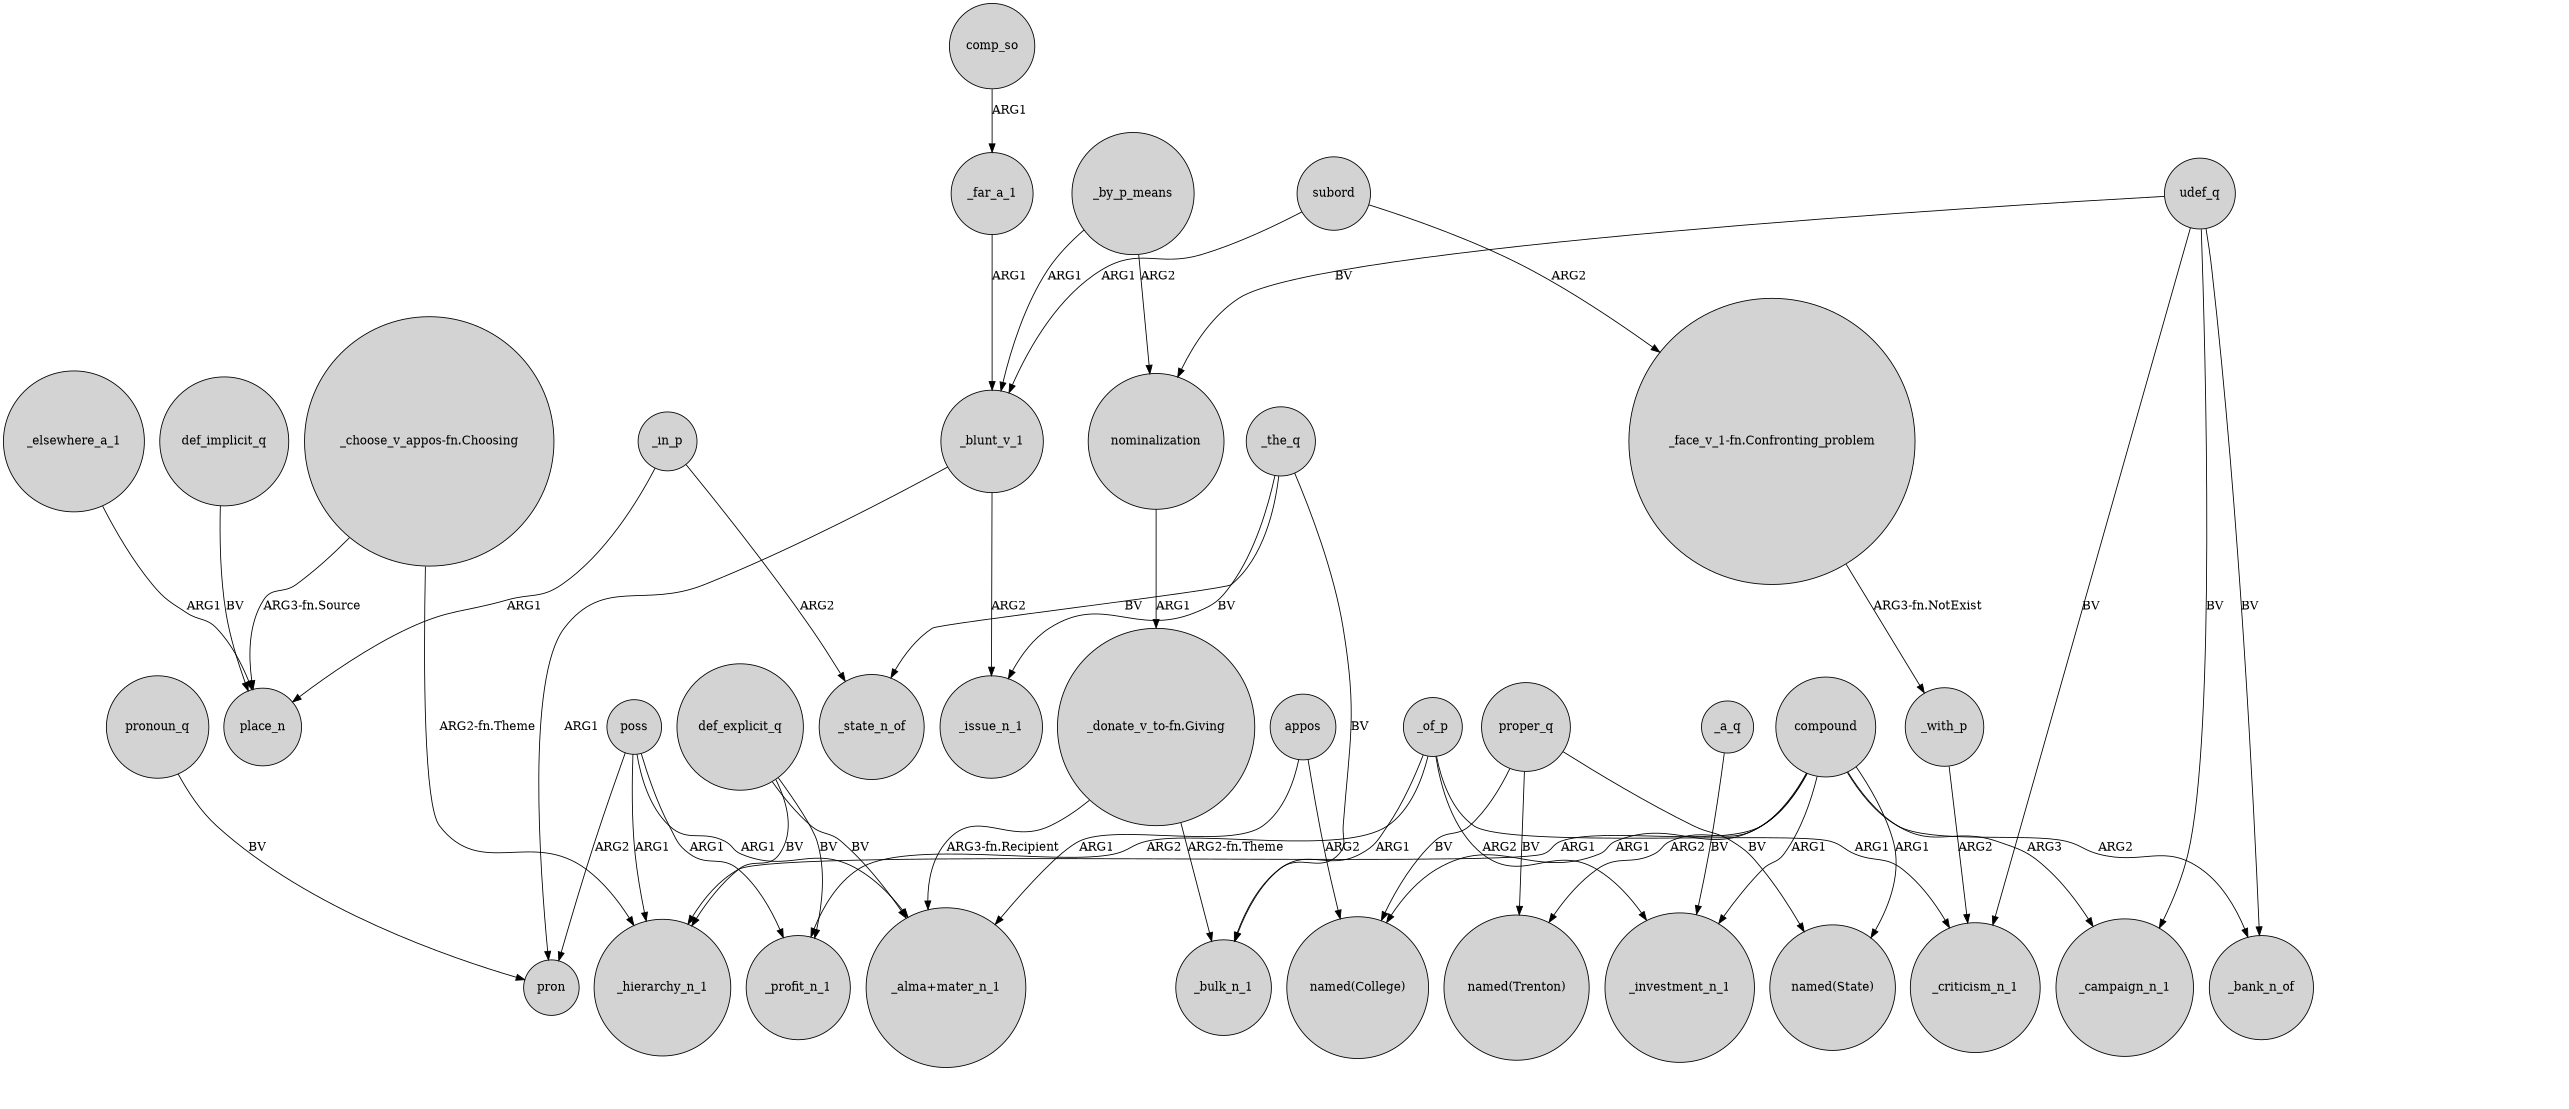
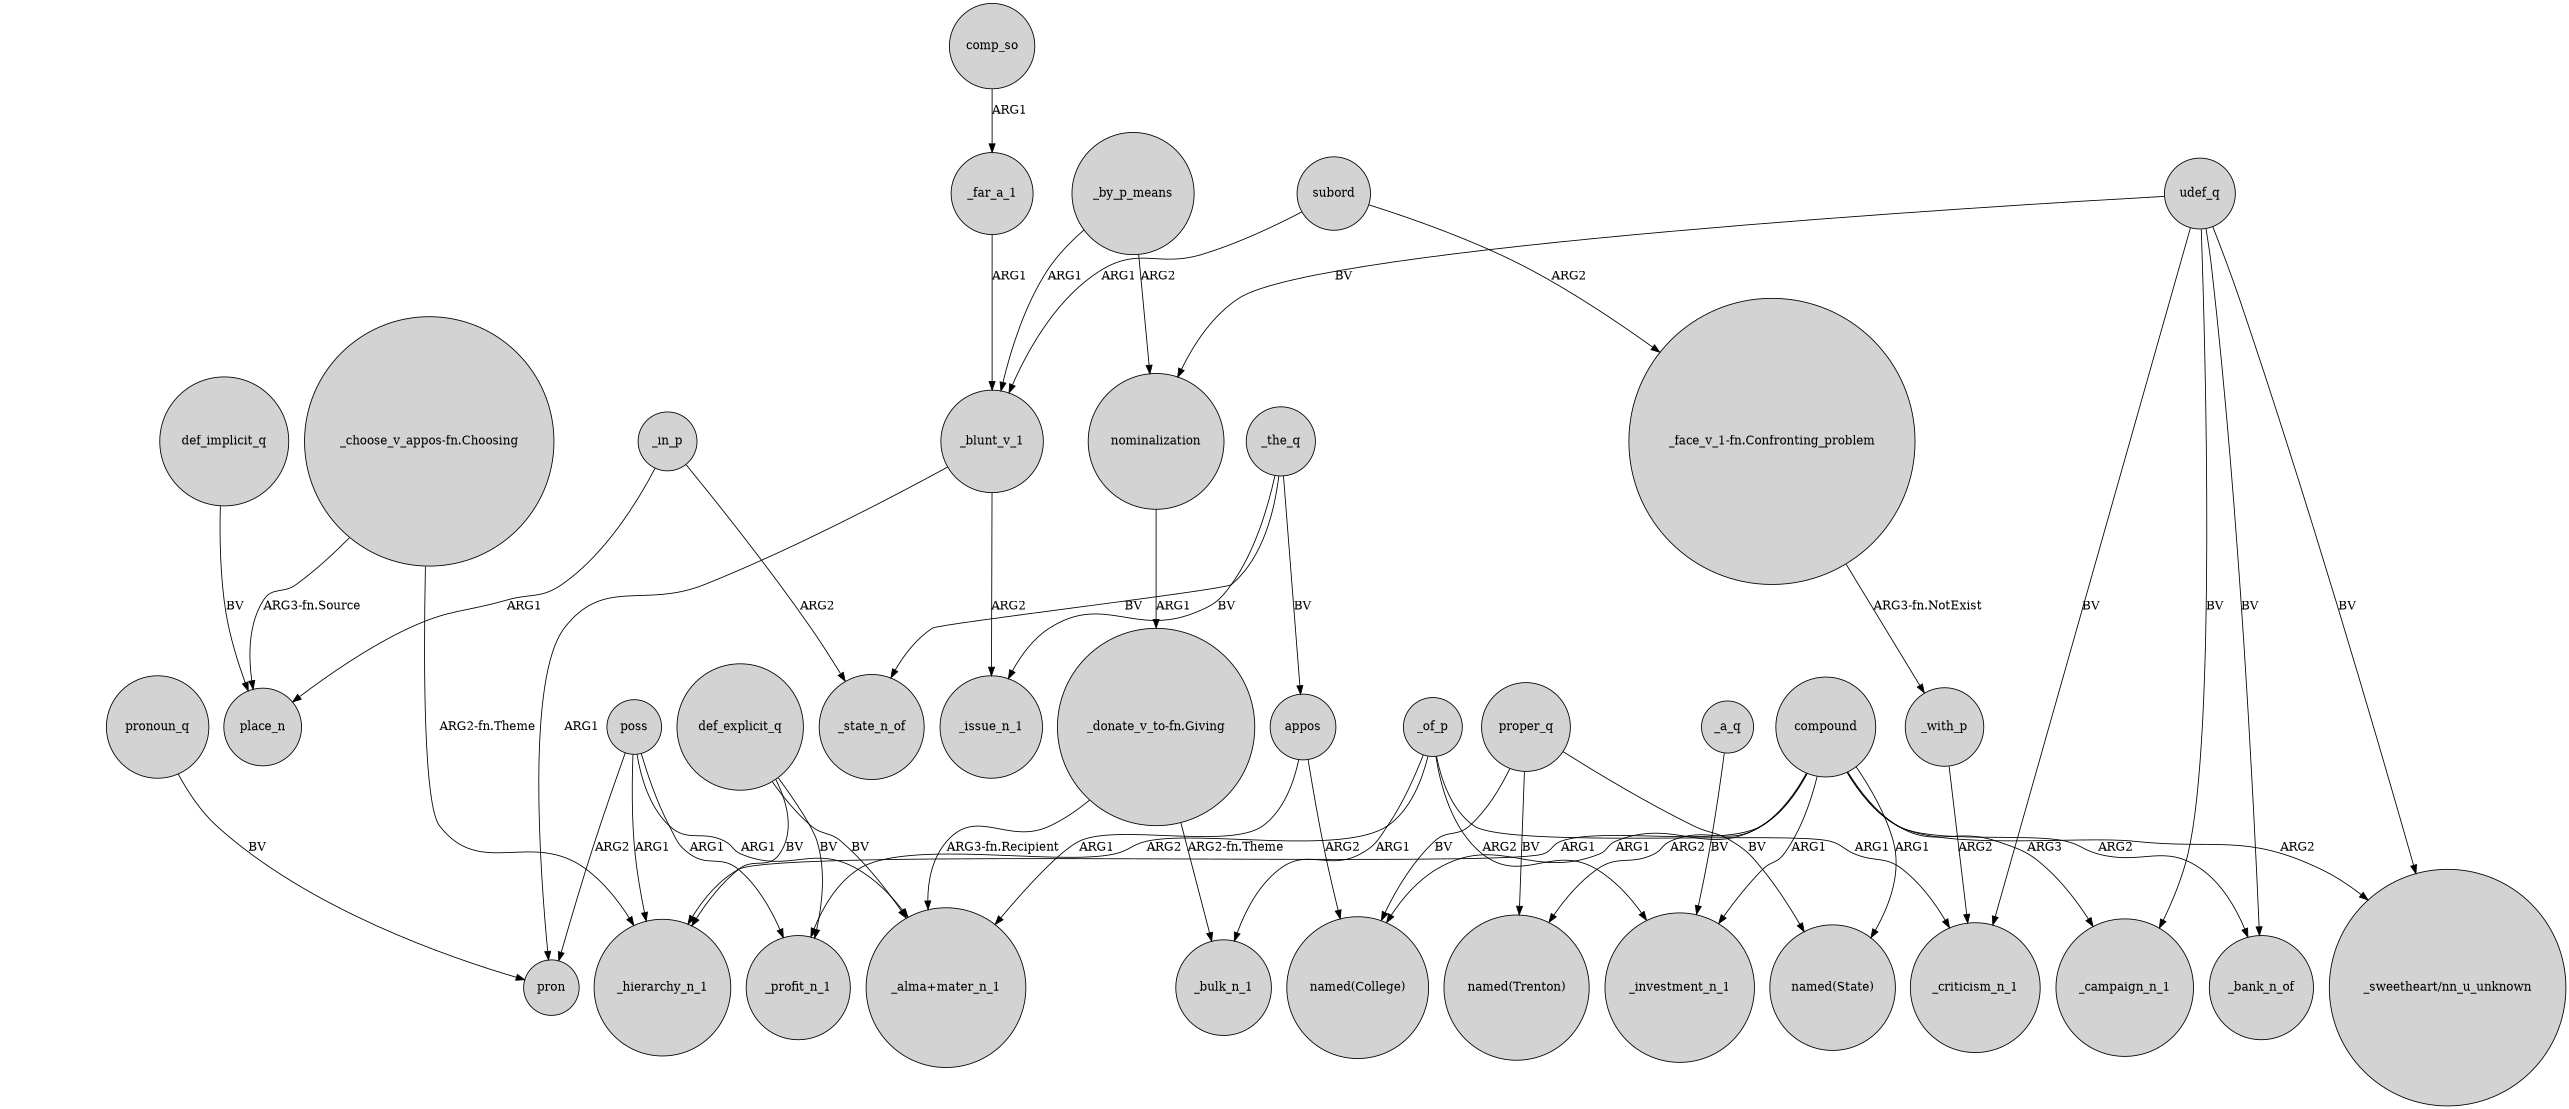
(74, 441) -> none
(1351, 730) -> (1292, 581)
none -> (2448, 988)
